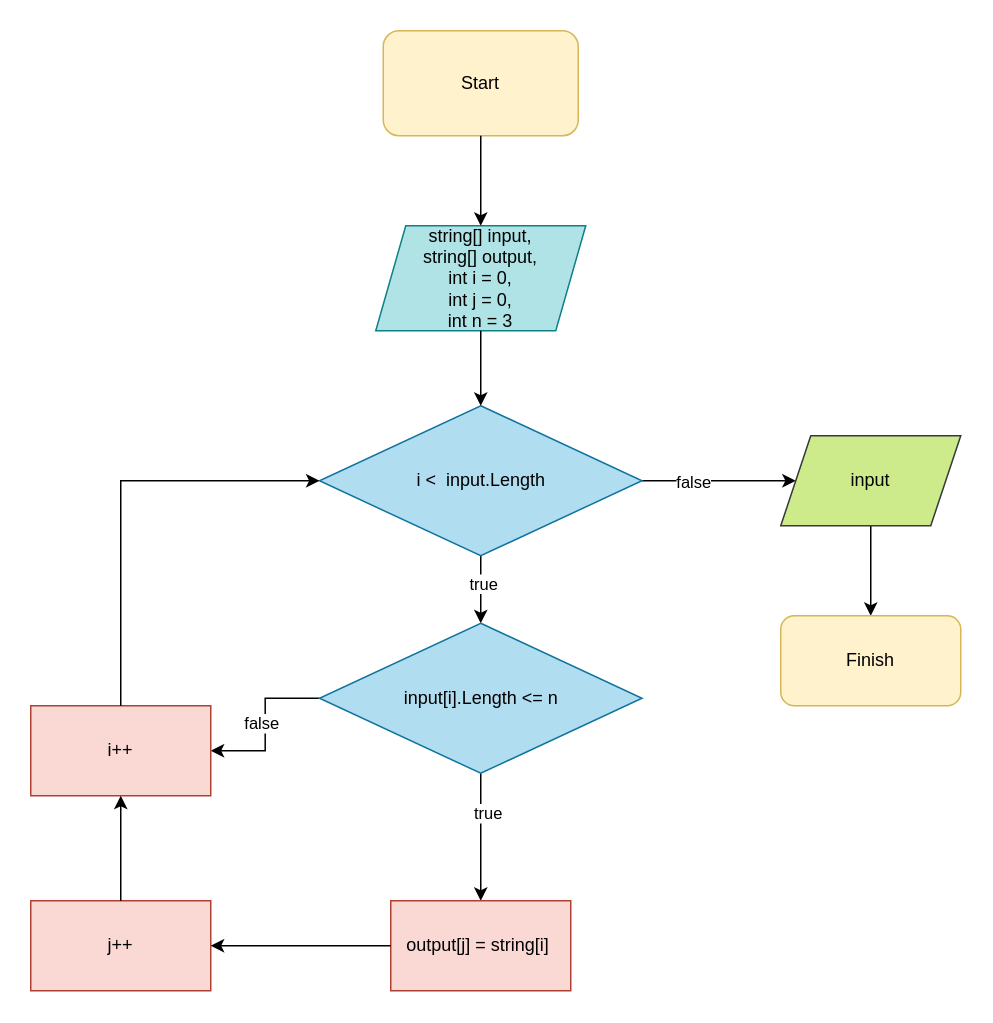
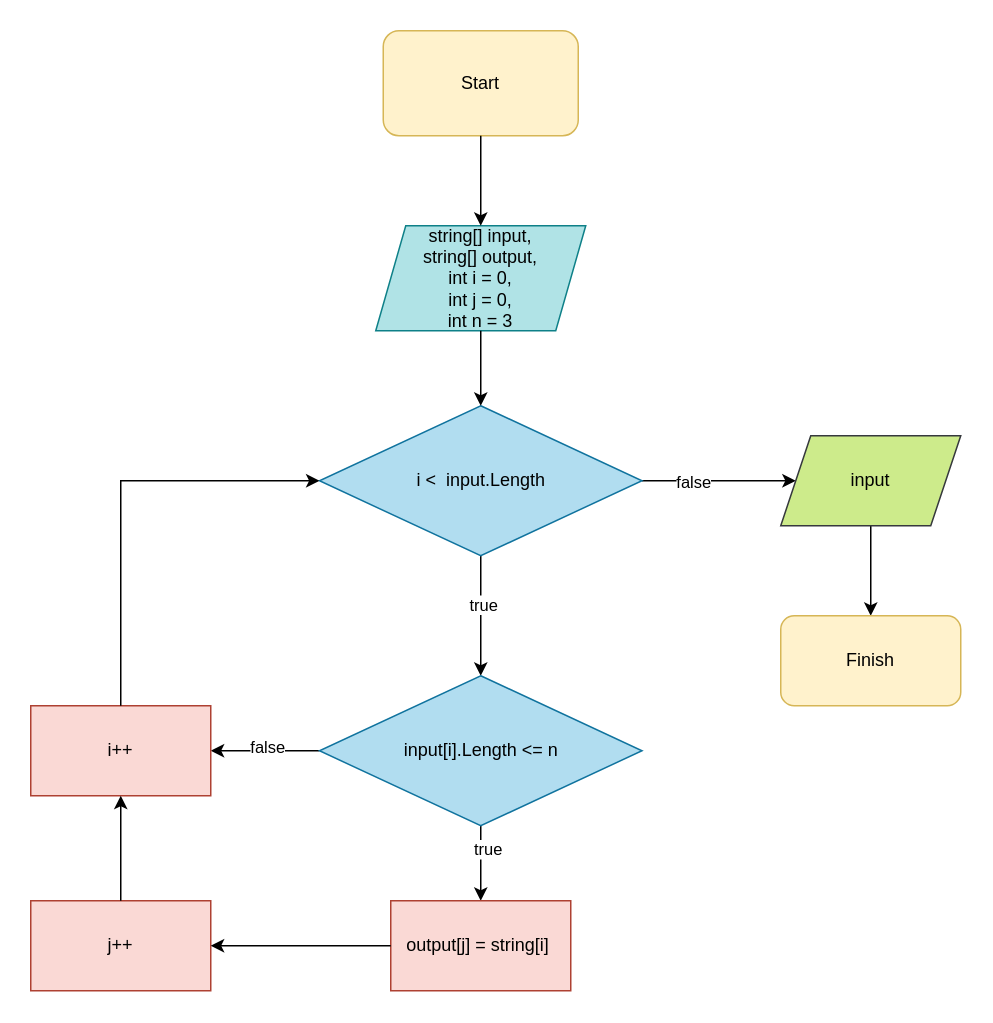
(481, 698) -> (481, 751)
